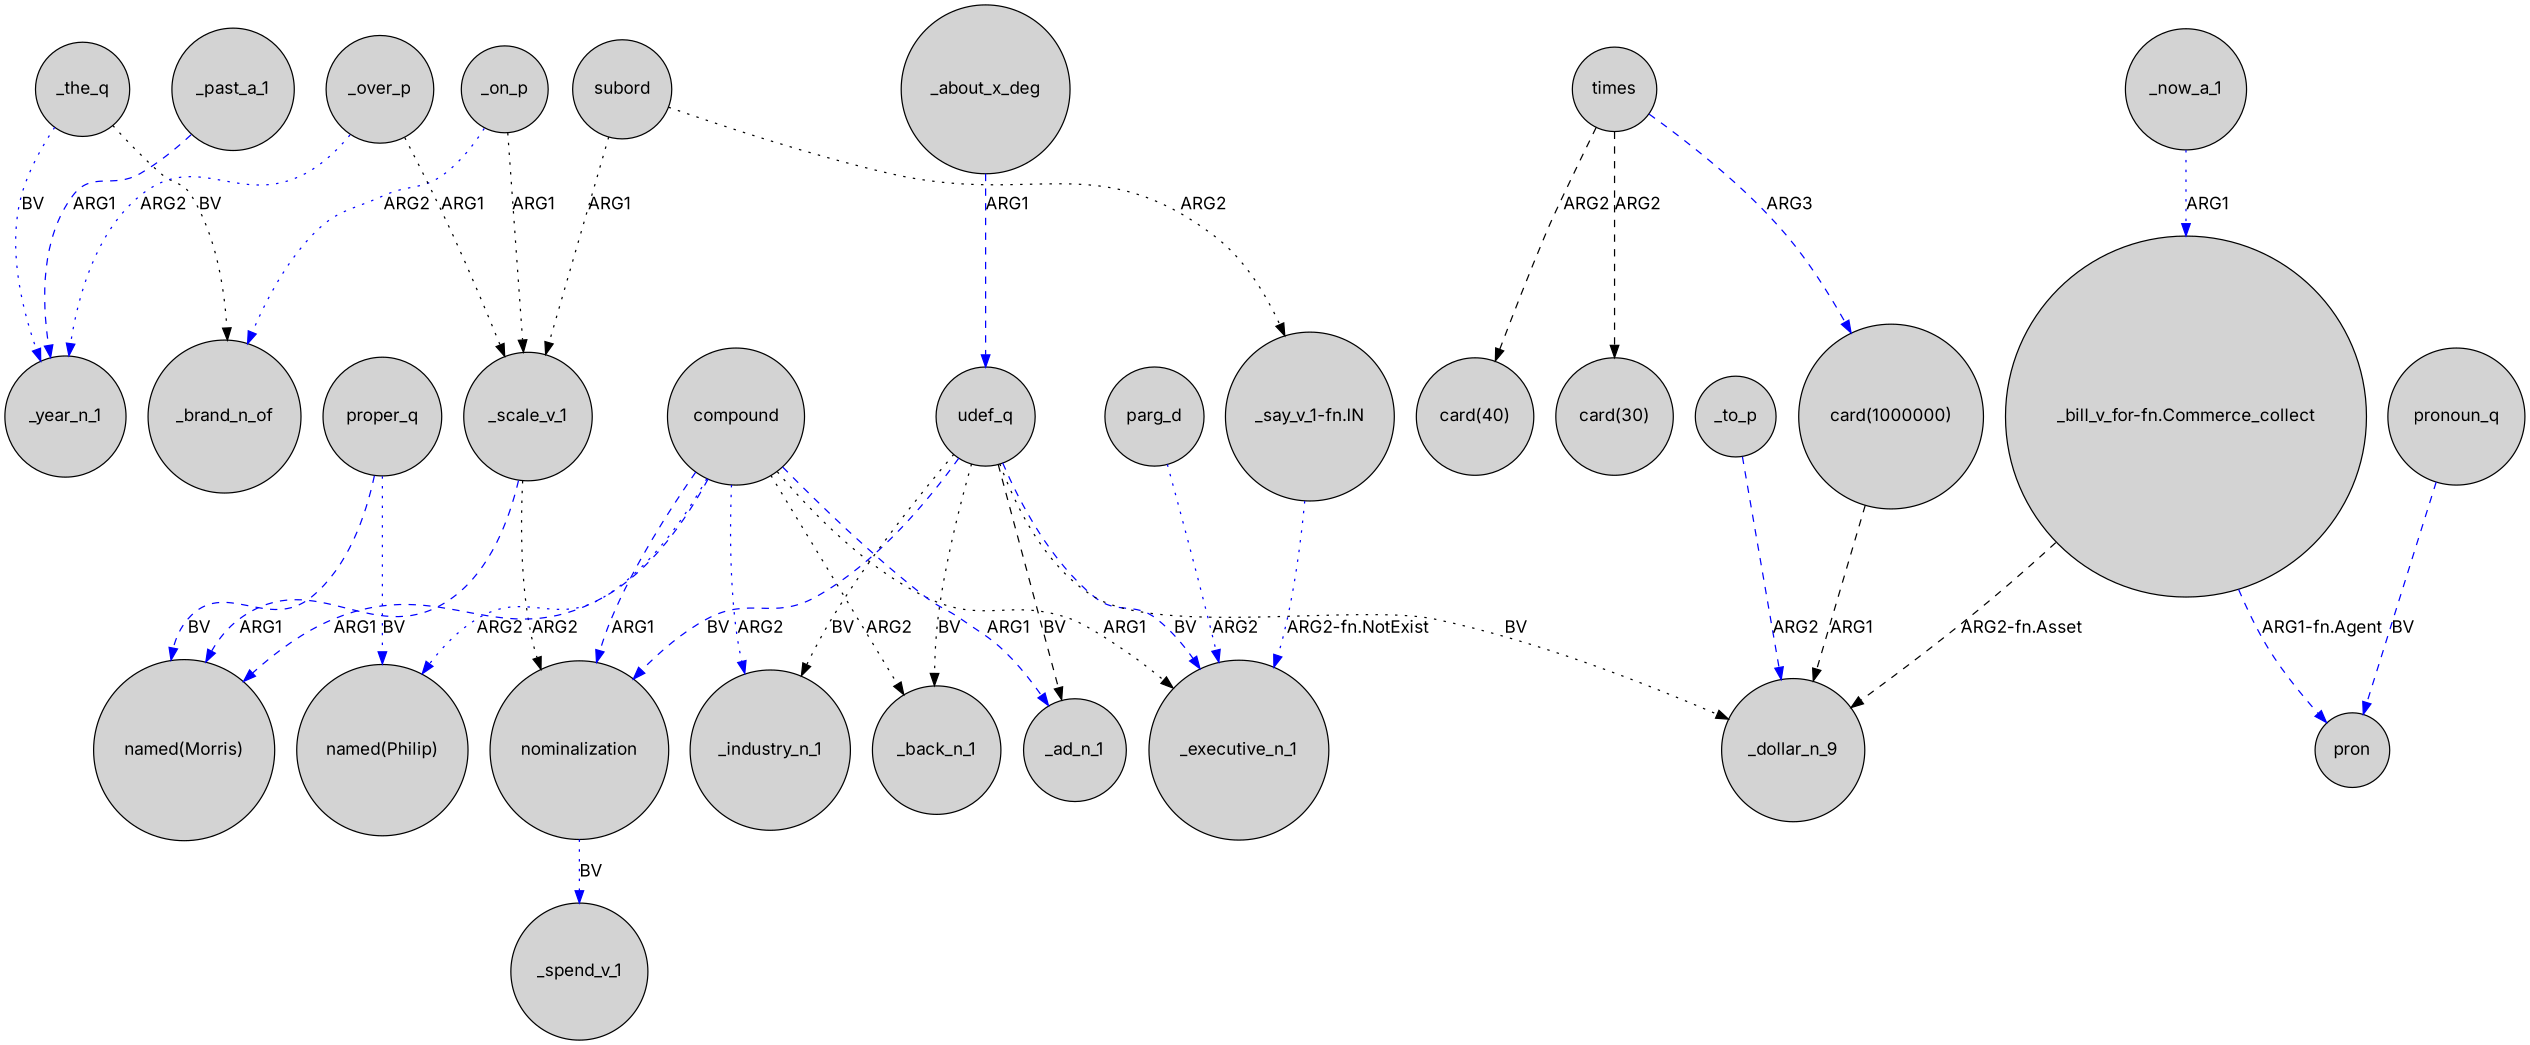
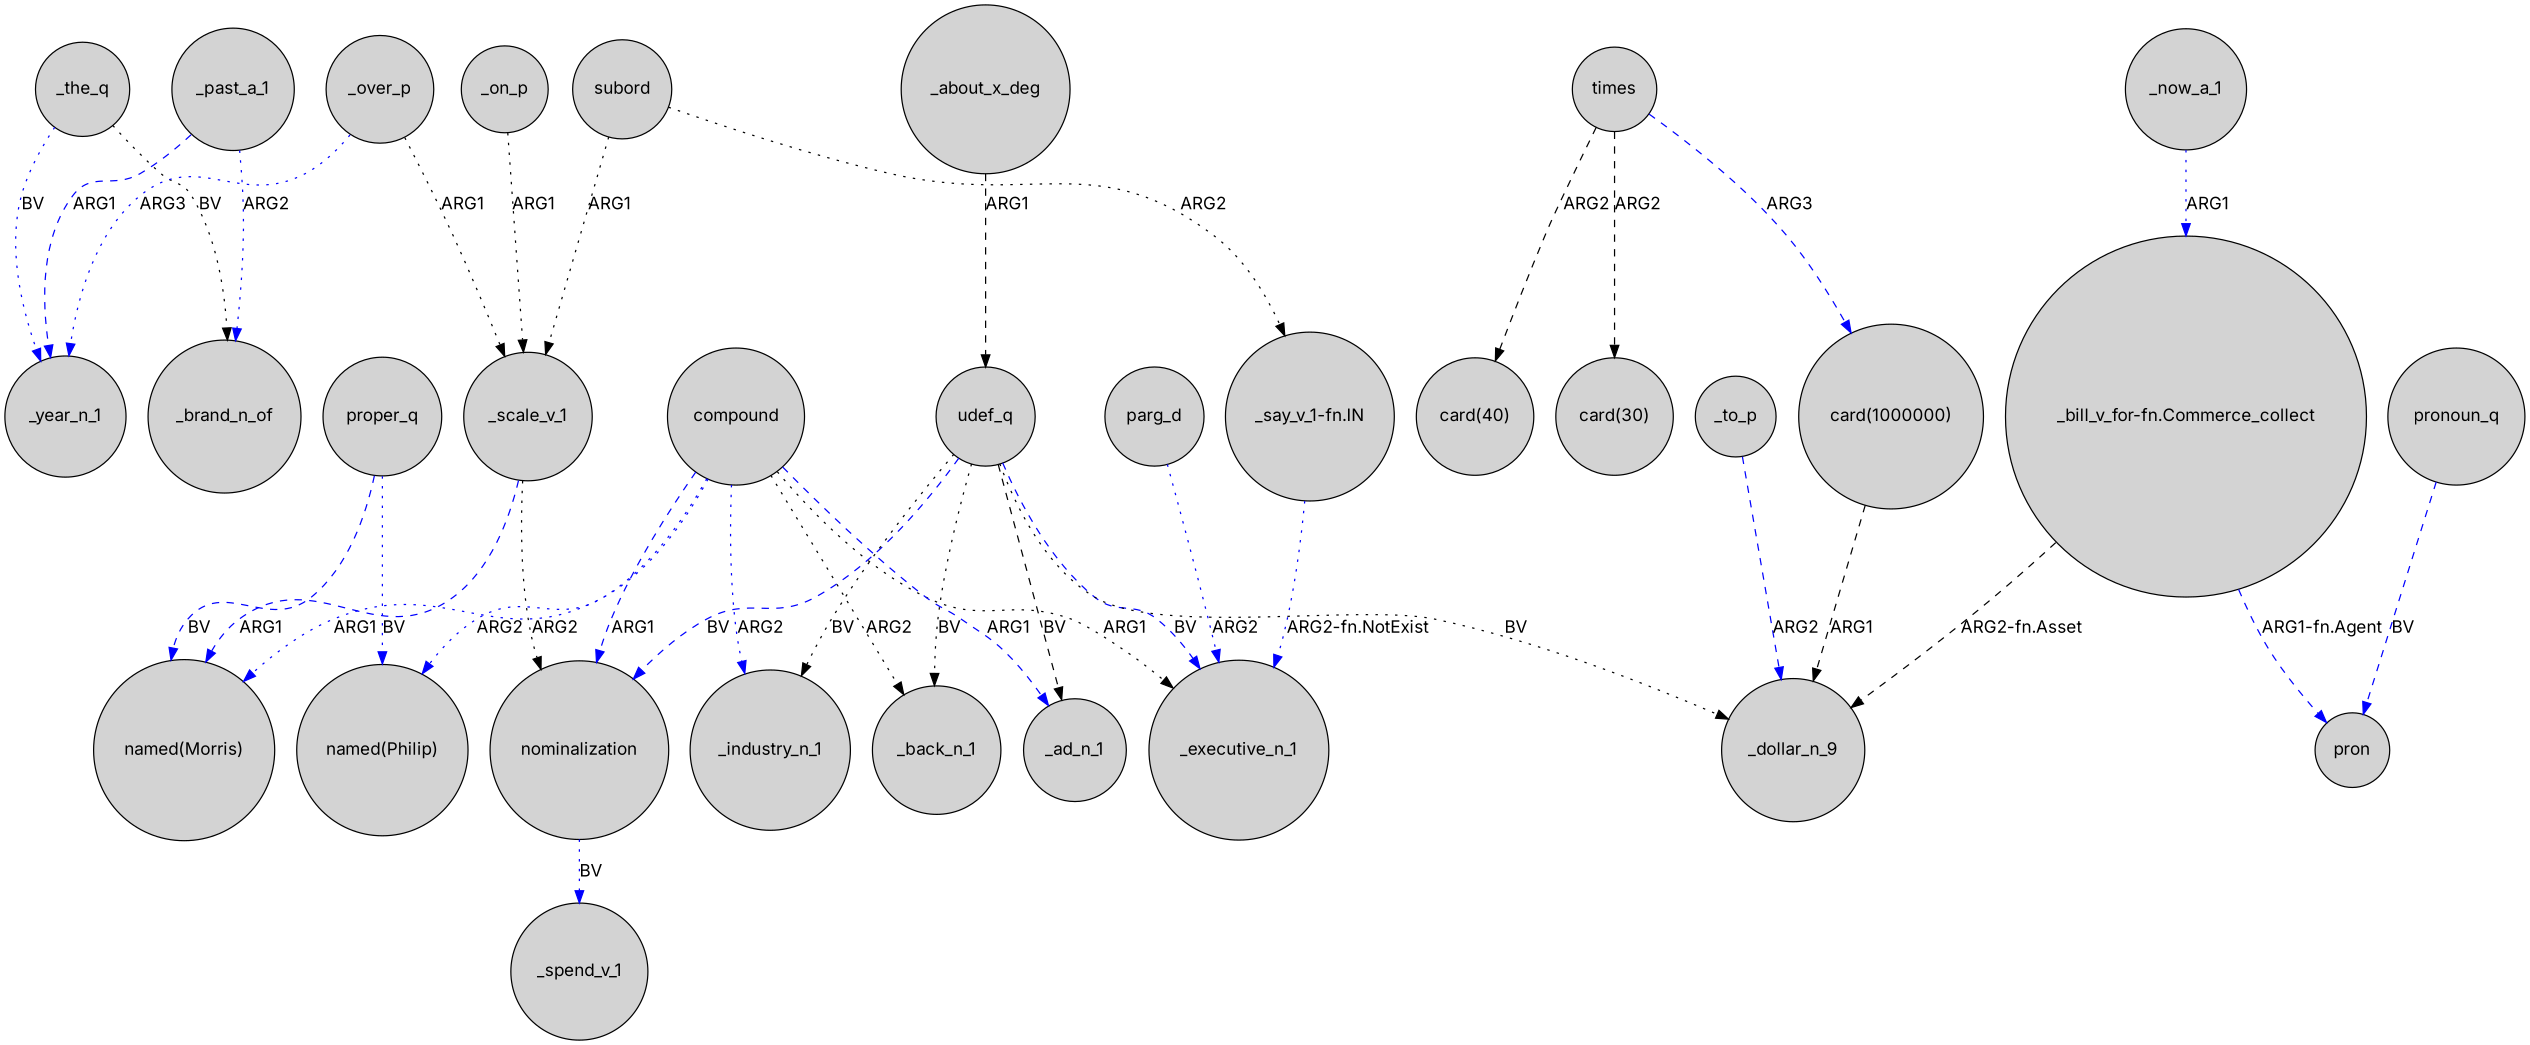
(163, 205) -> (163, 205)
(351, 209) -> (243, 240)
(986, 264) -> (986, 264)
(500, 617) -> (500, 617)
